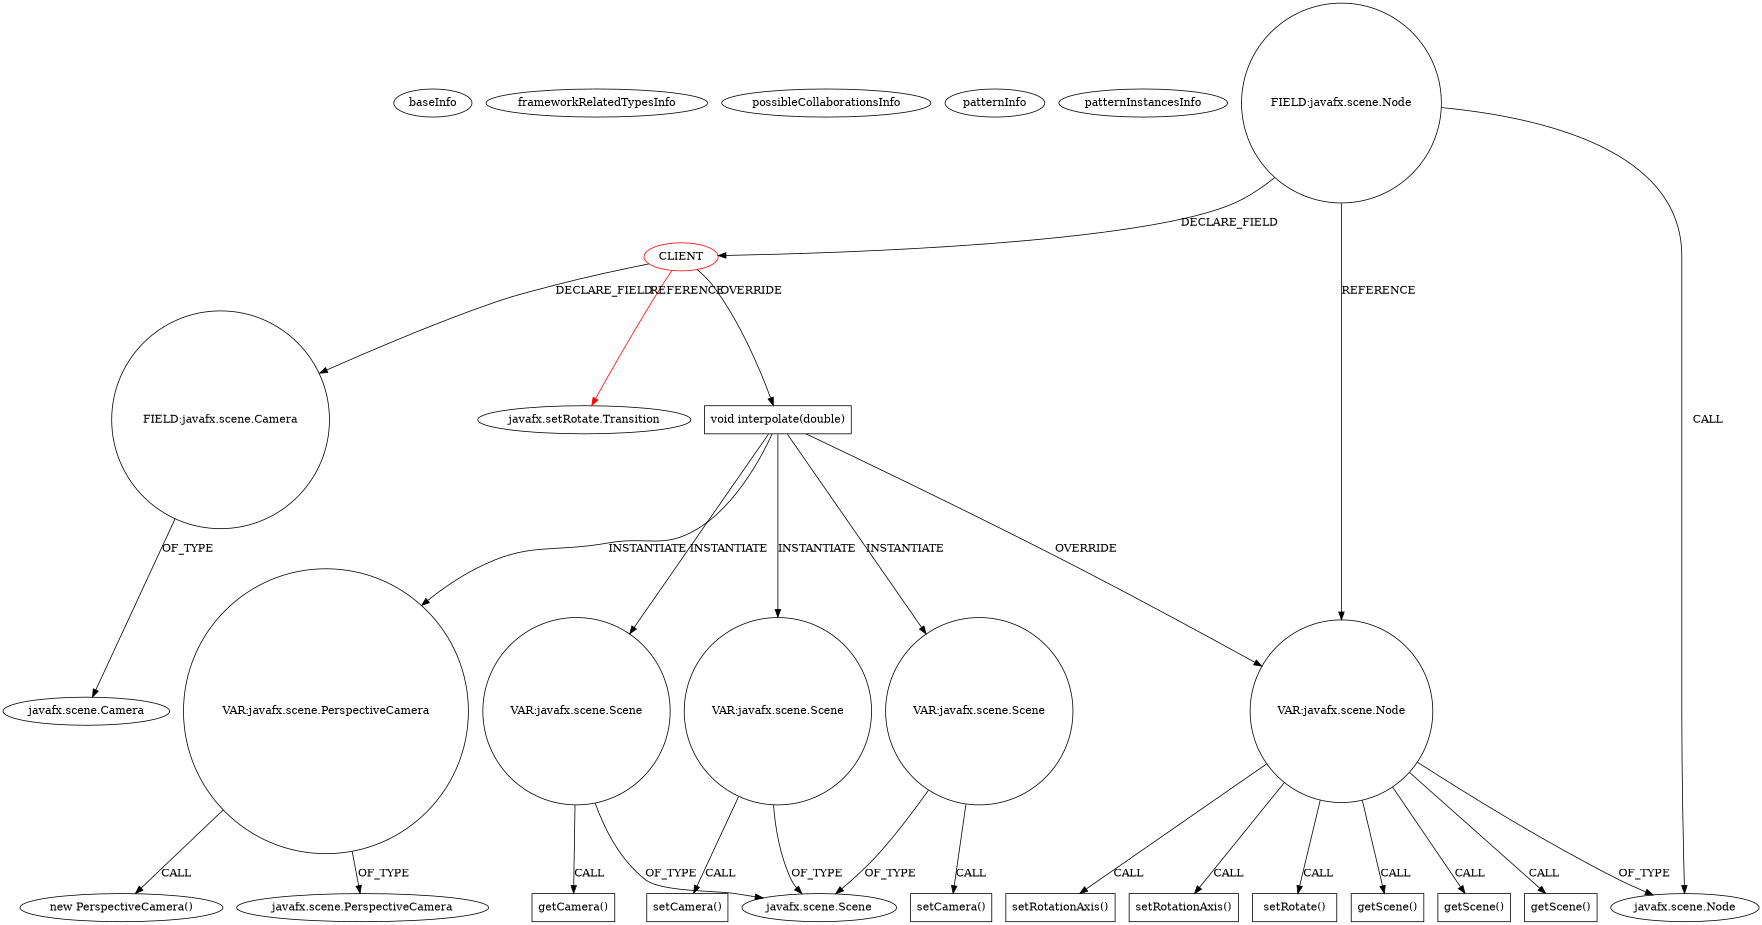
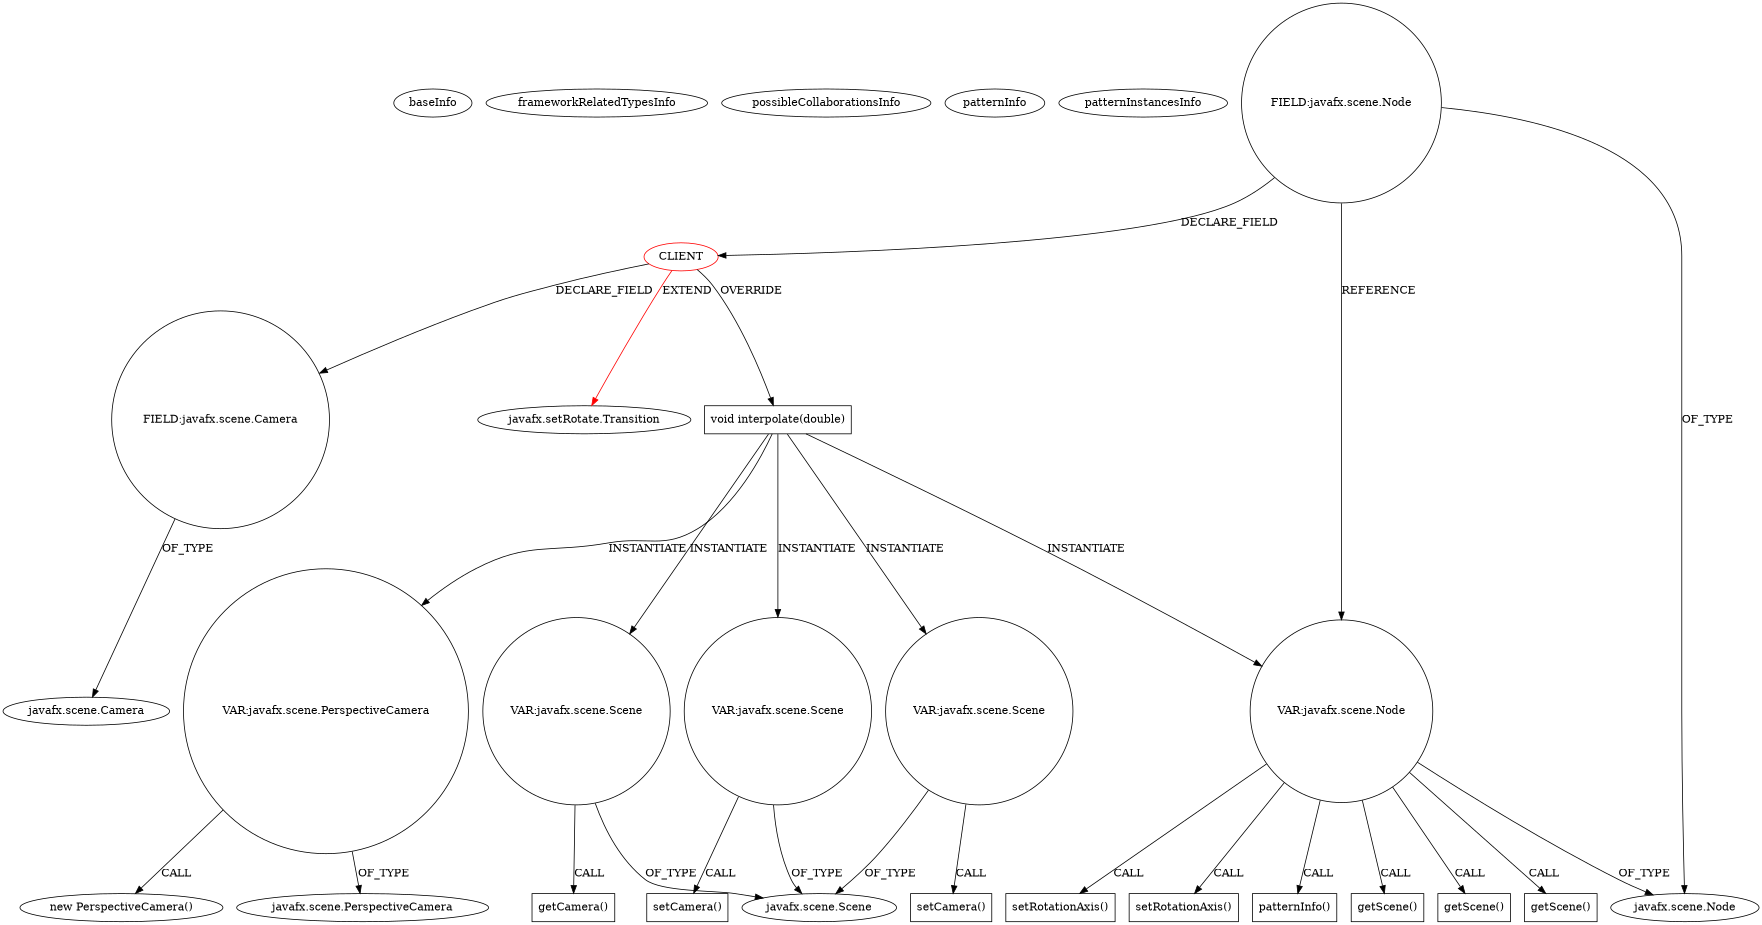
(687, 291) -> (687, 291)
(1708, 420) -> (1708, 420)
(1086, 549) -> (1086, 549)
(1295, 908) -> (1295, 908)
